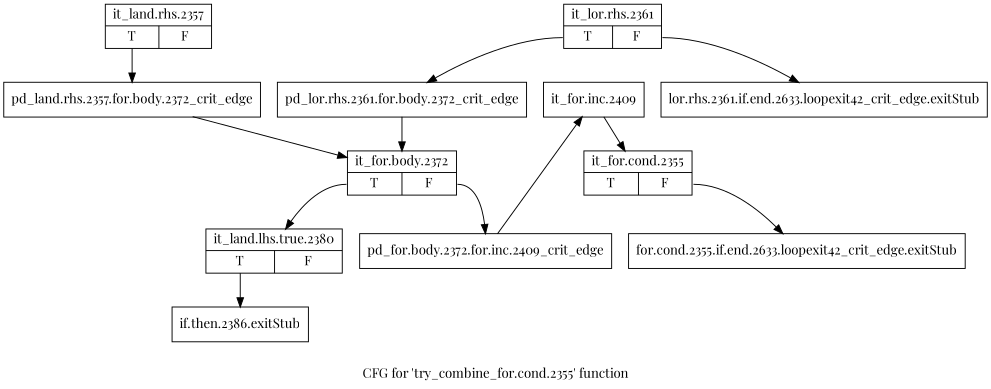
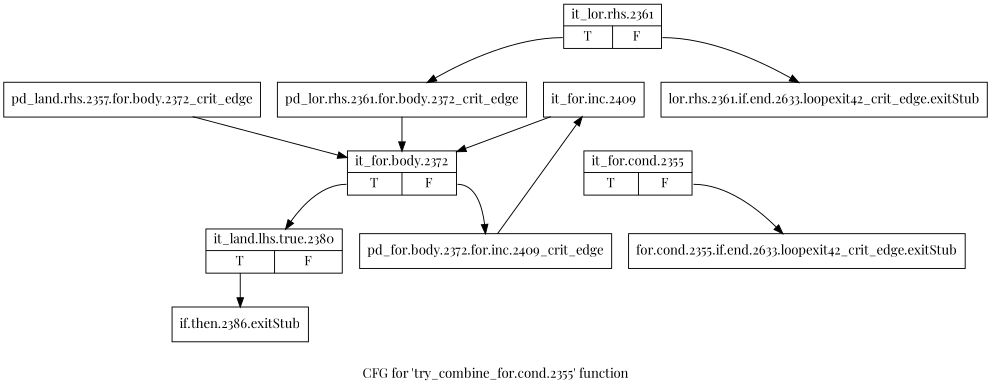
(158, 26) -> none
(612, 130) -> (508, 133)
